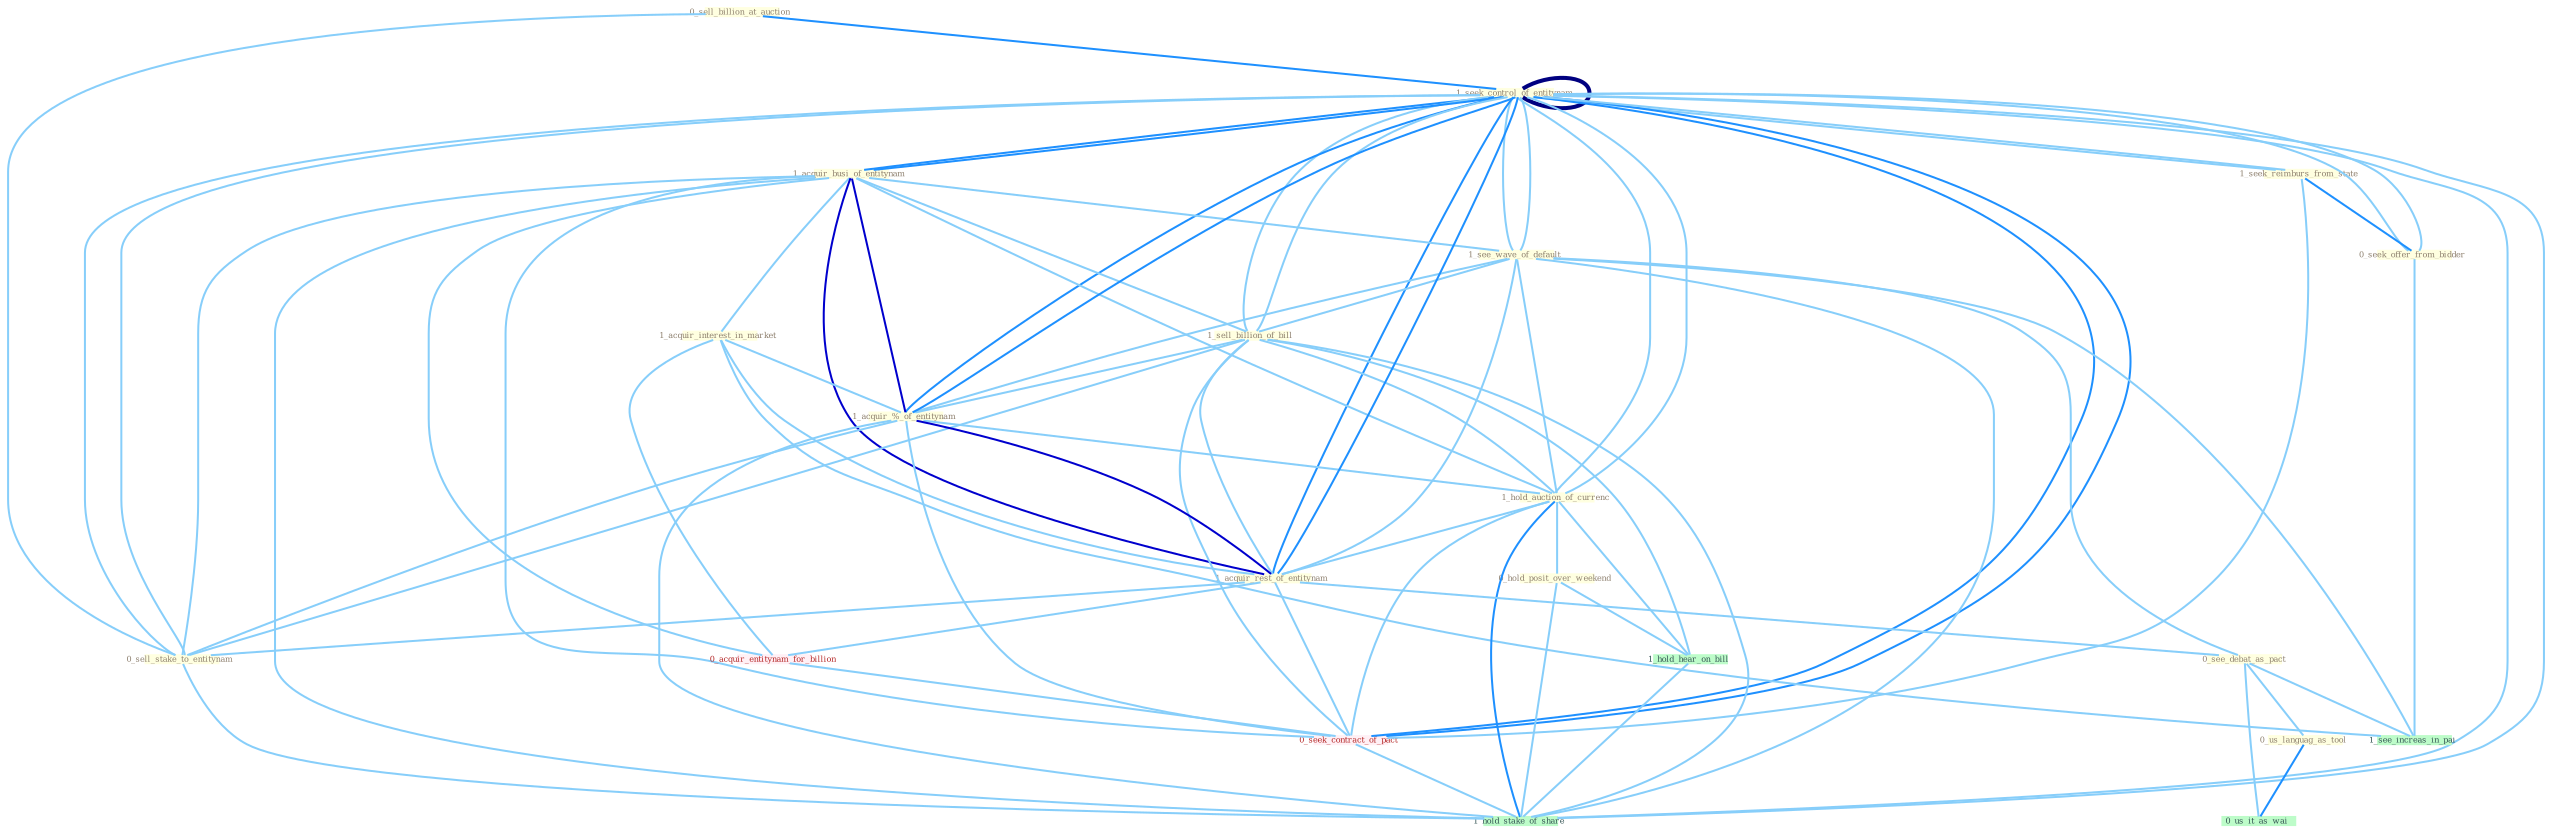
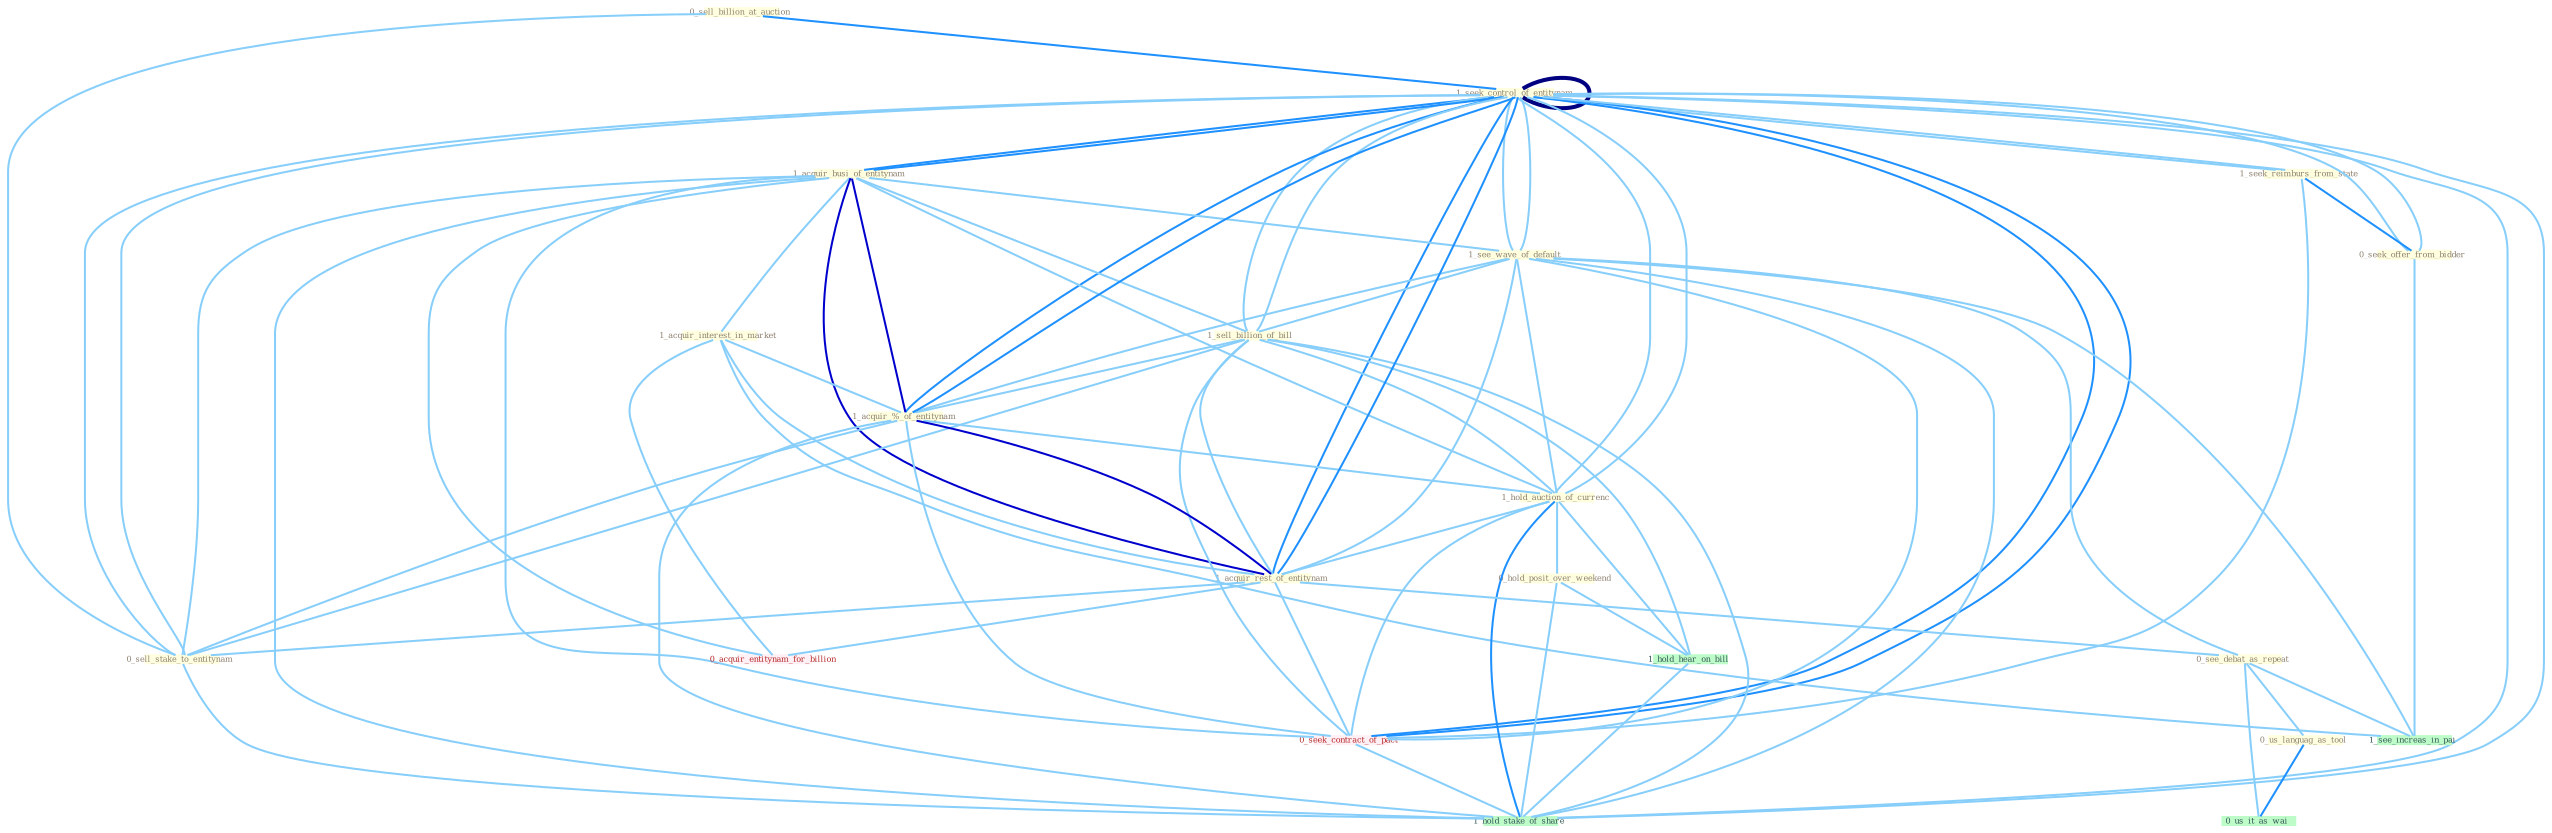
(2245, 659) -> (2245, 659)
(1063, 700) -> (1904, 558)
